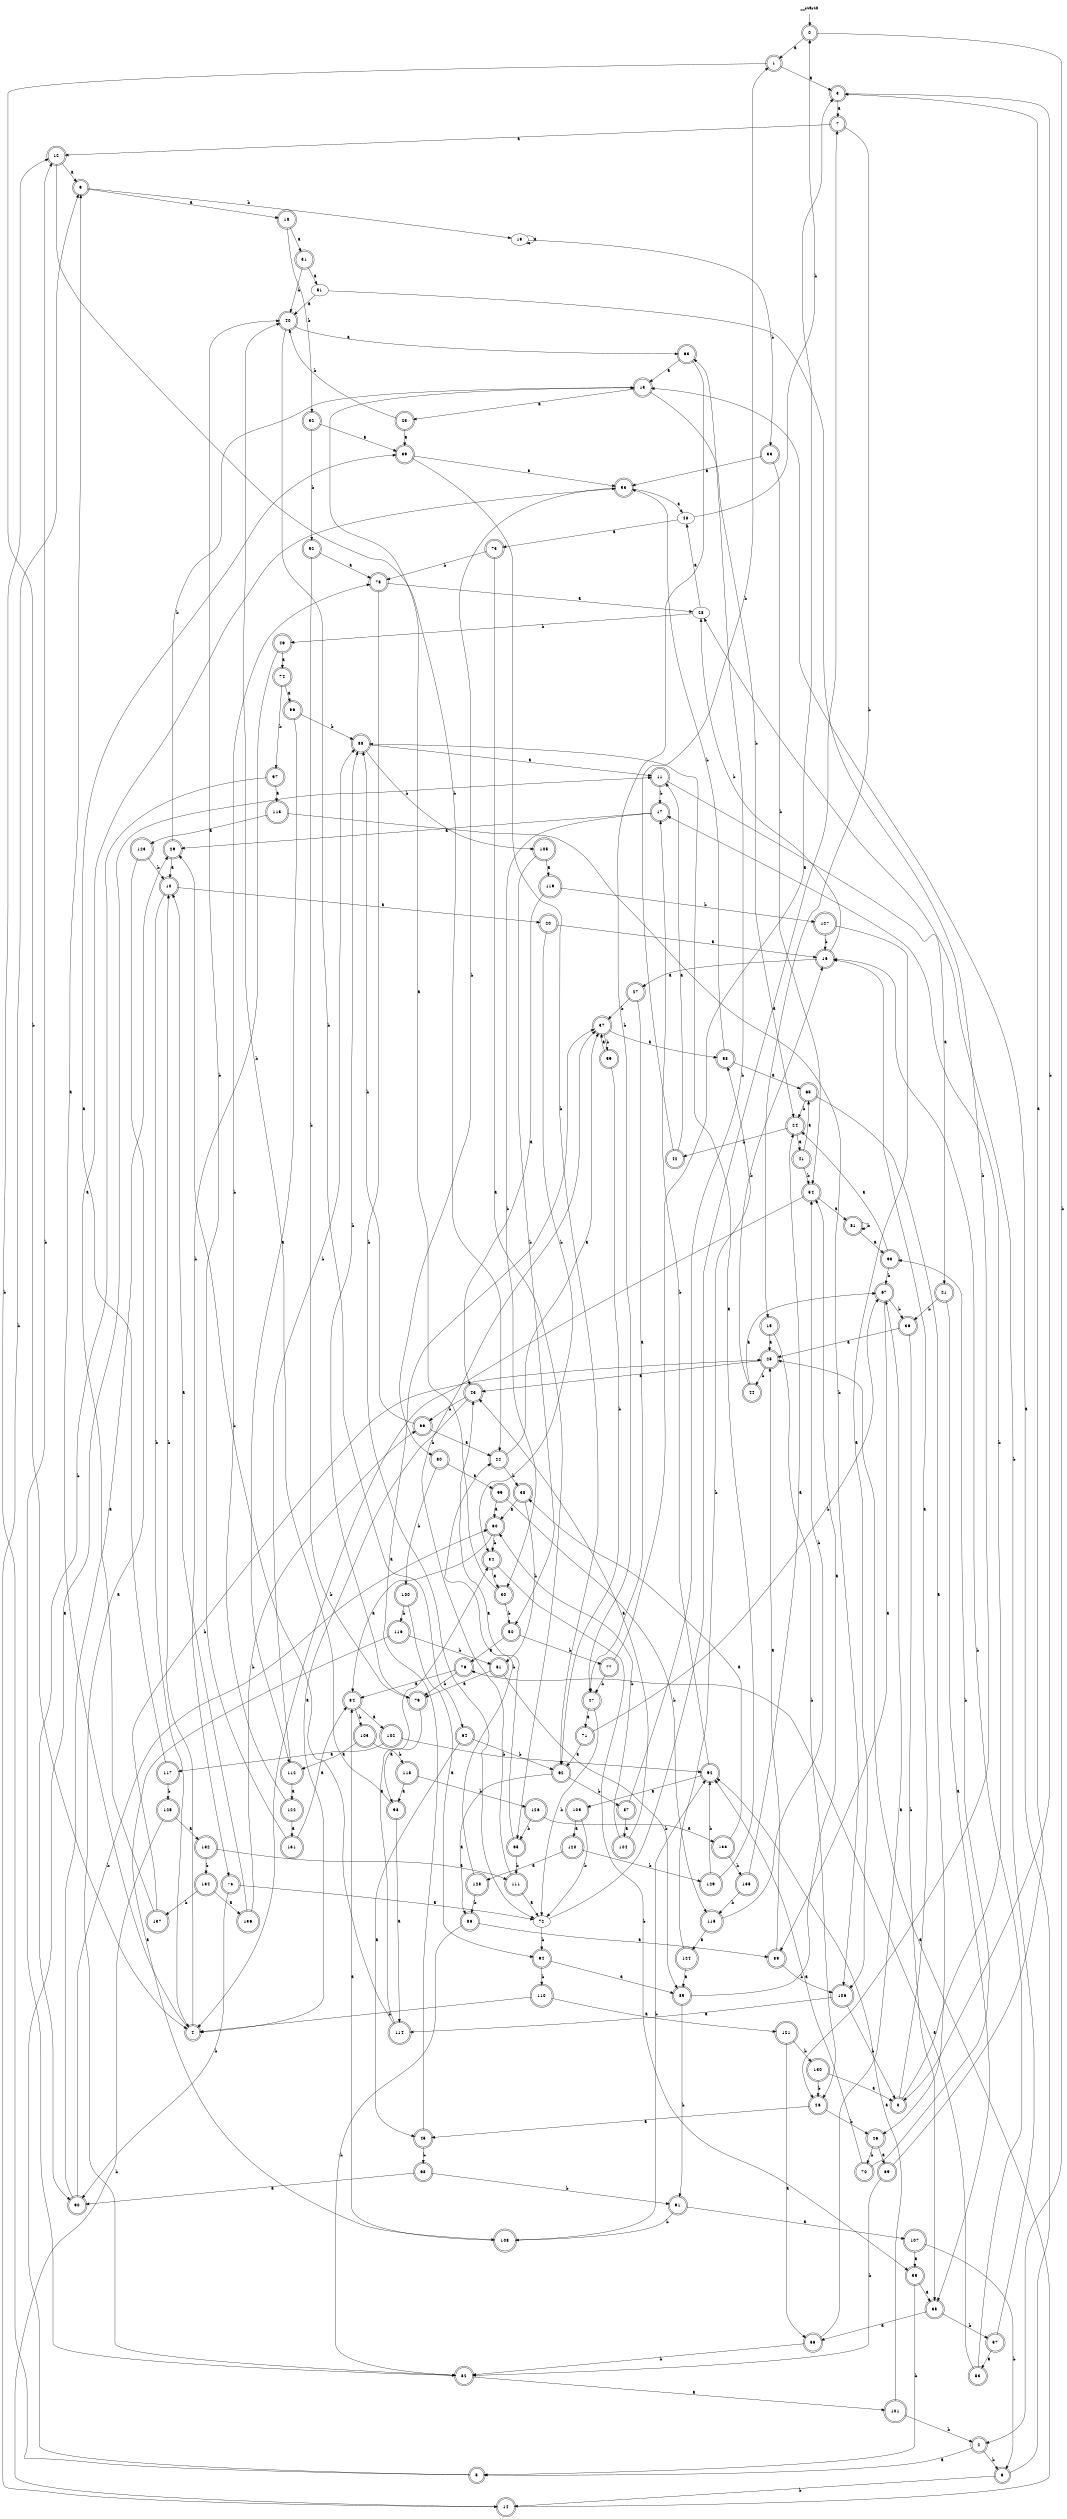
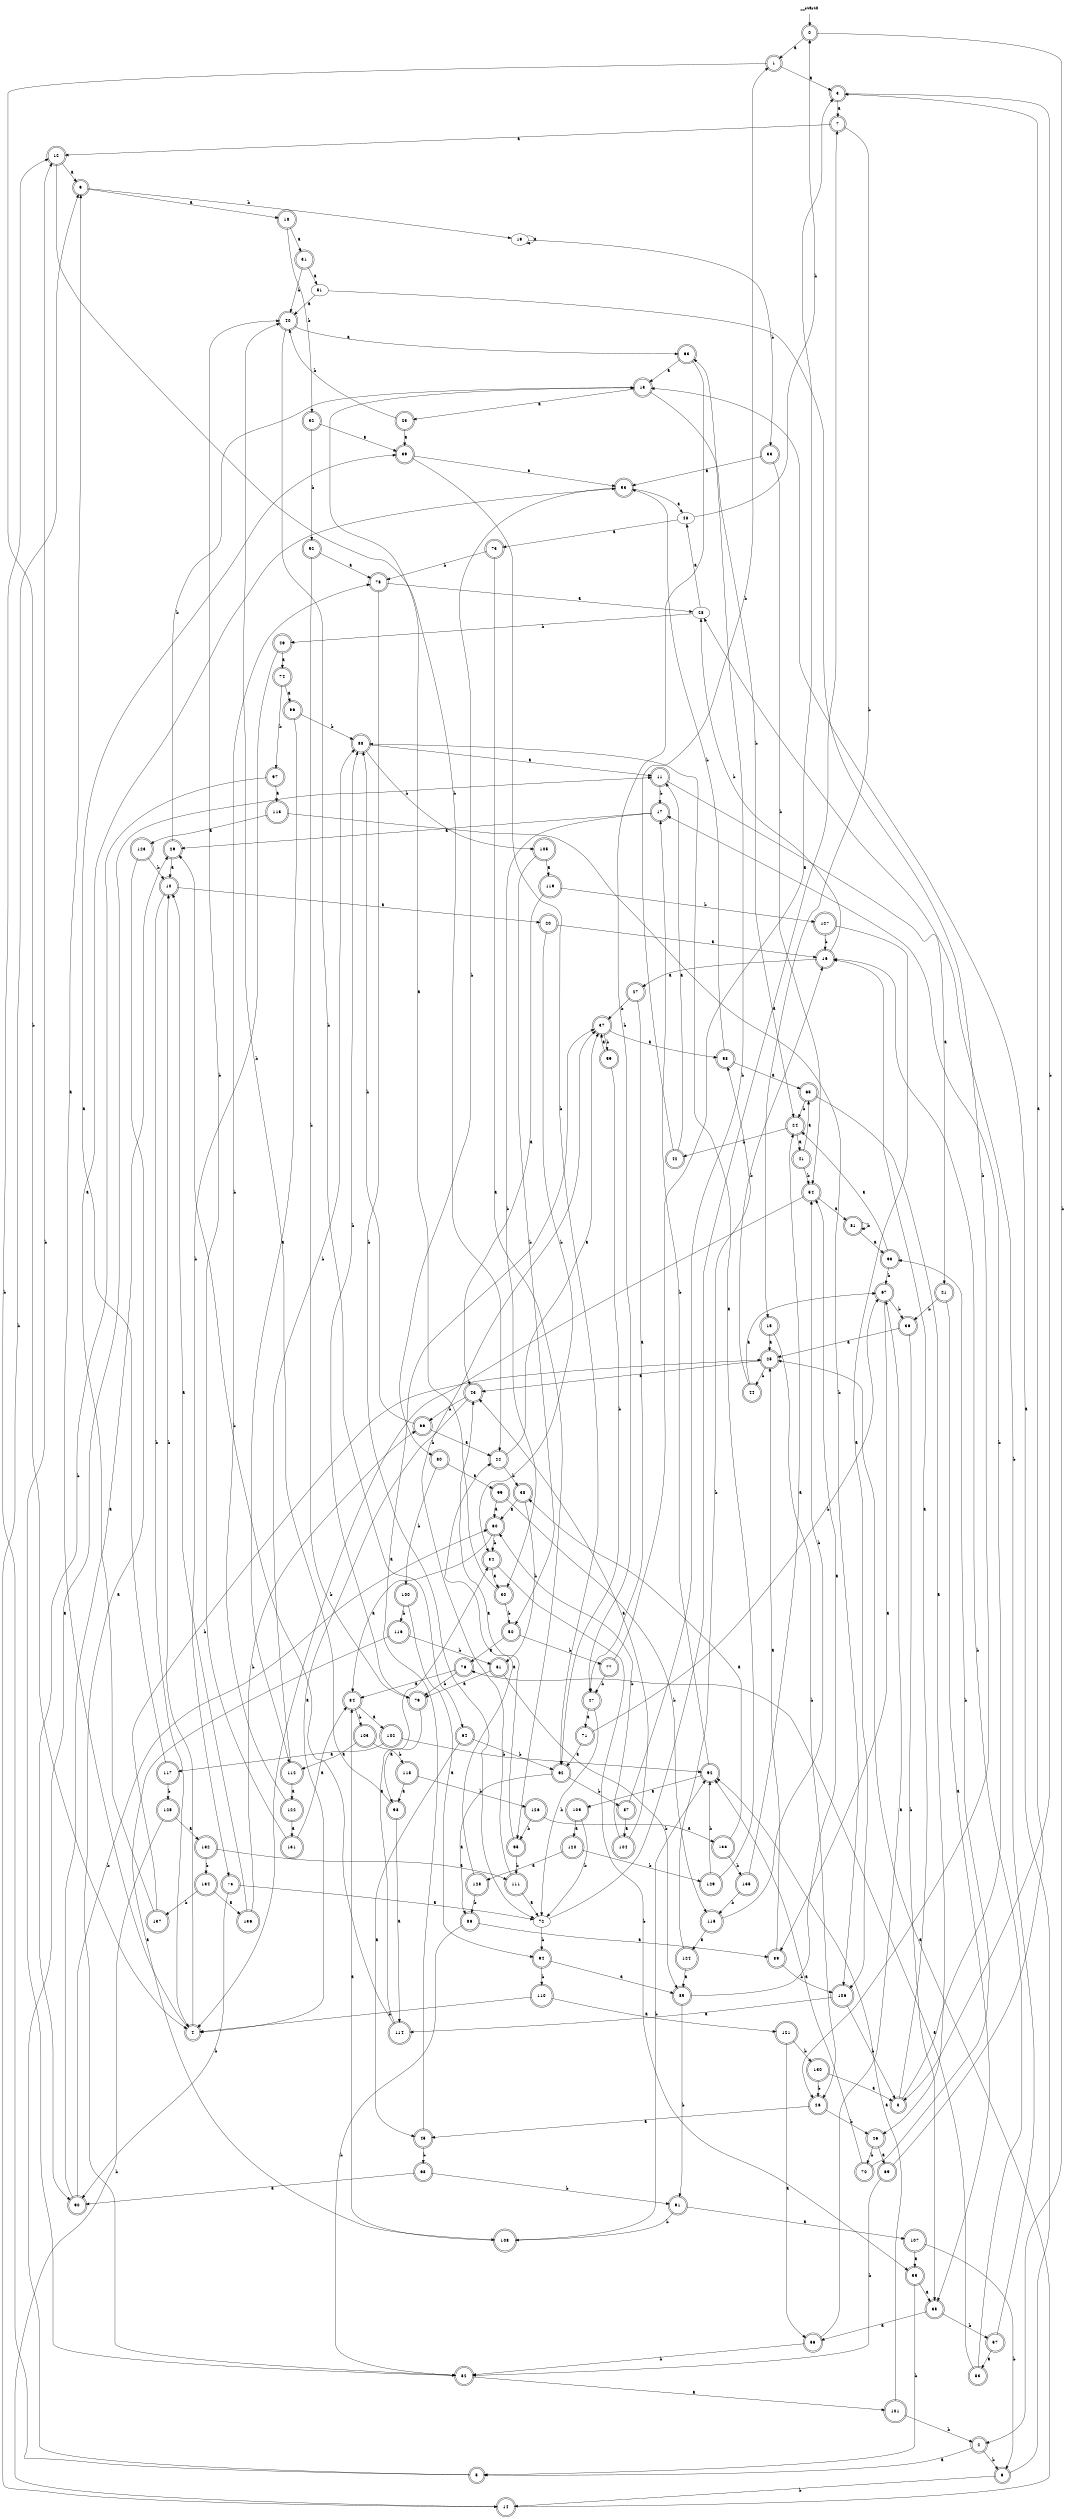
(514, 1667) -> (514, 1667)
